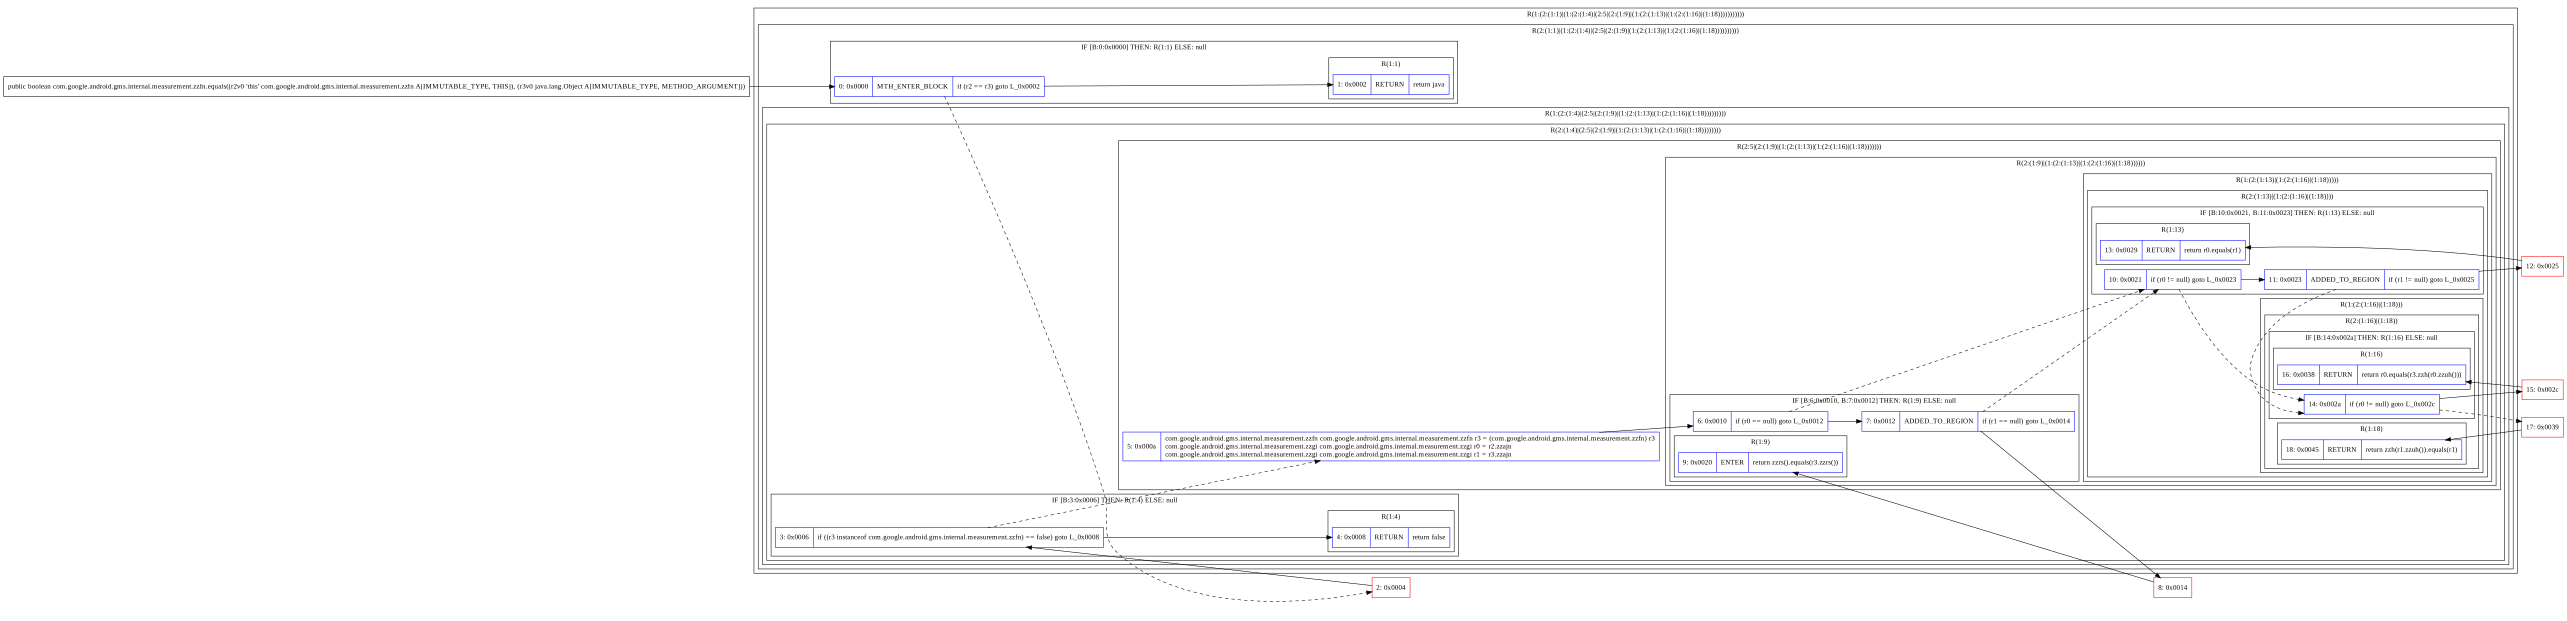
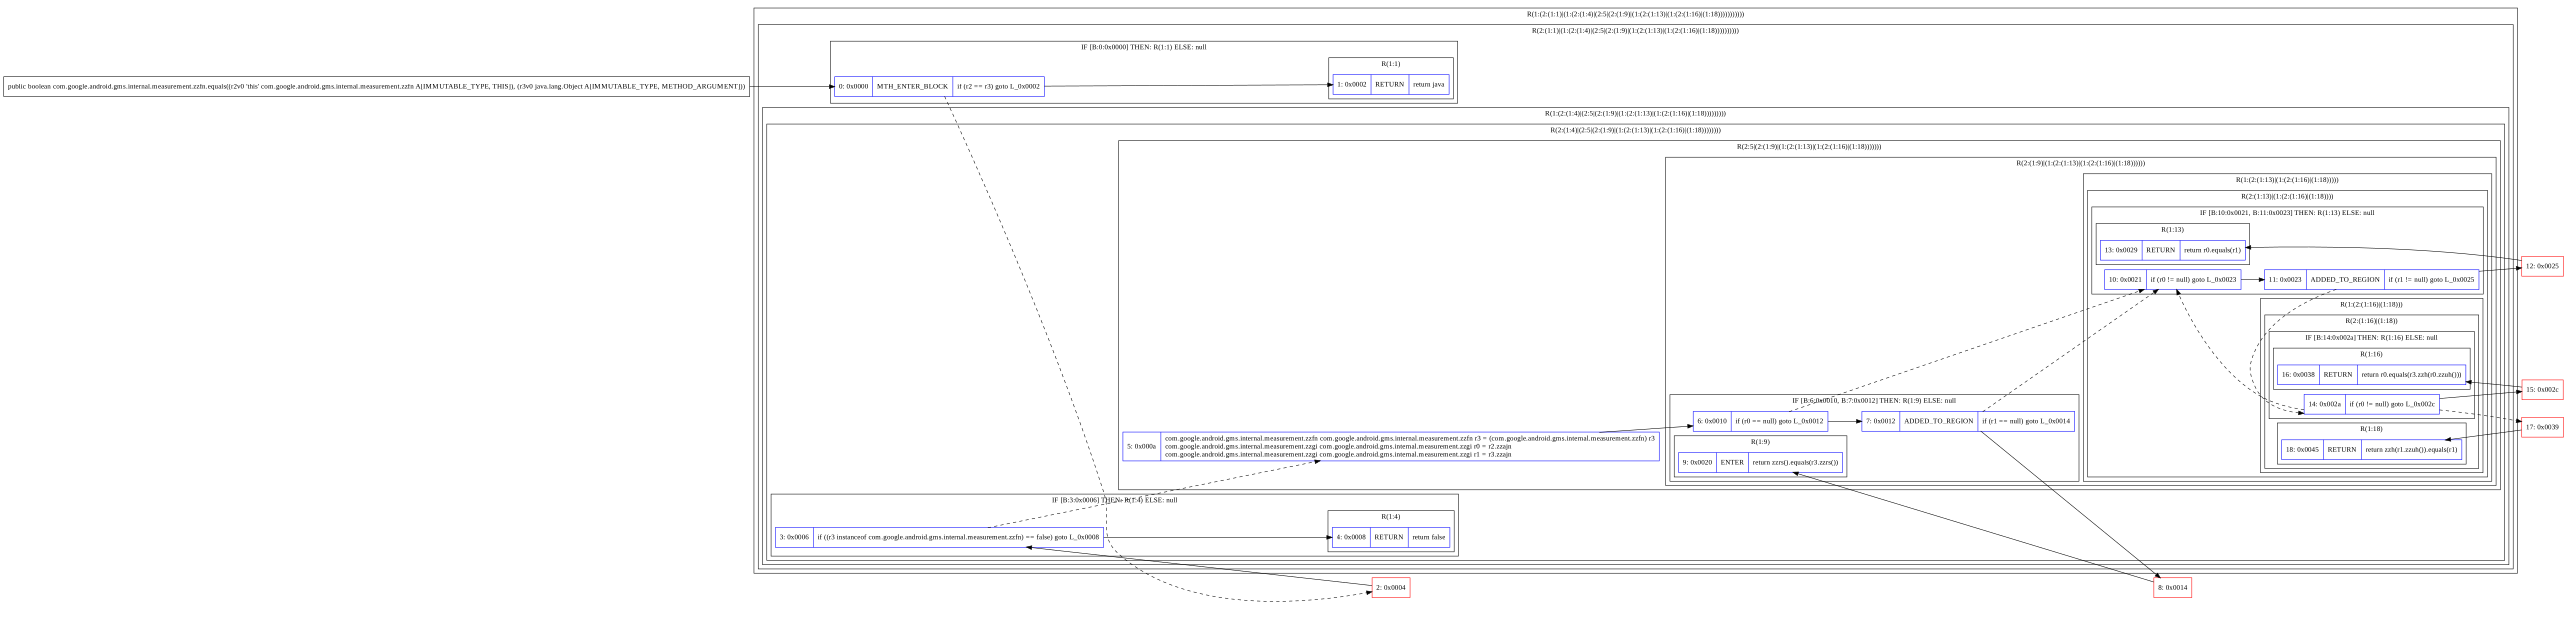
(2227, 359) -> (2227, 369)
